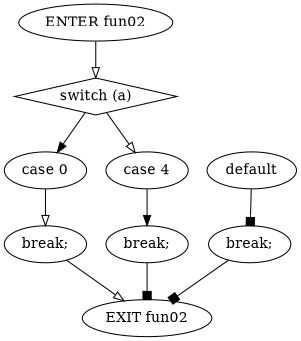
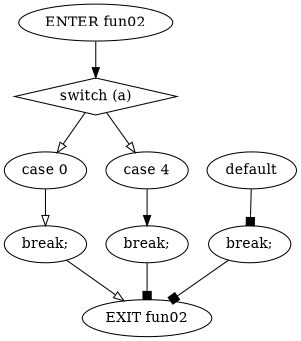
(96, 54) -> (96, 54)
(74, 128) -> (74, 128)
